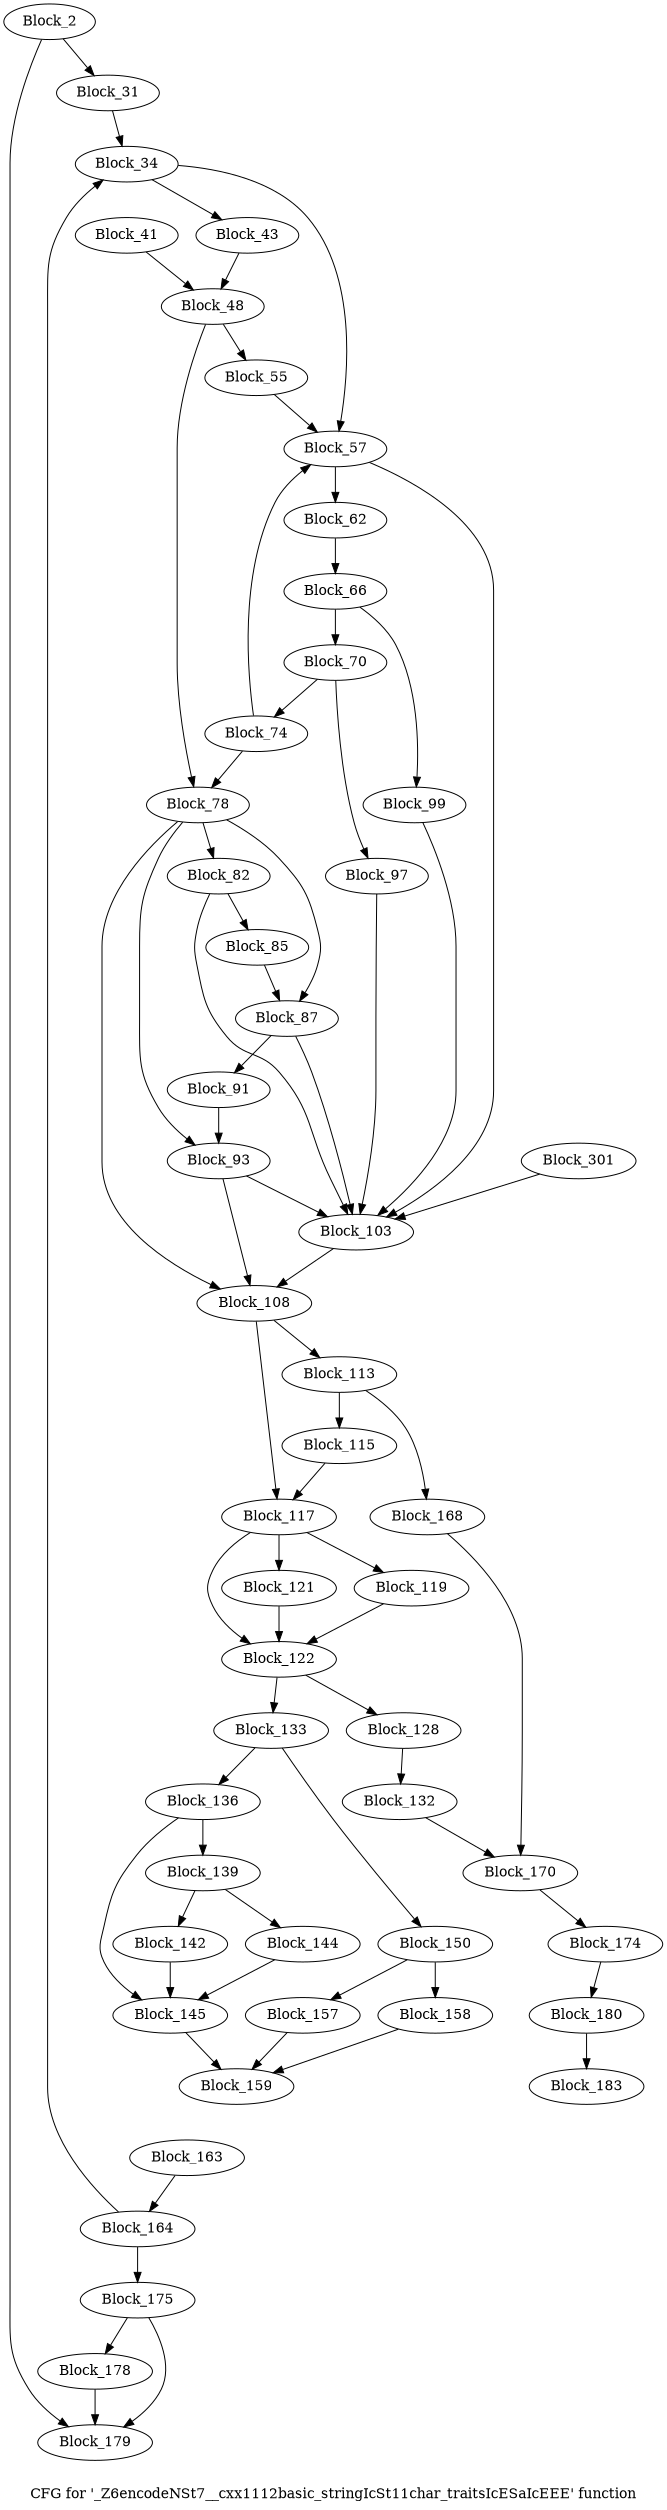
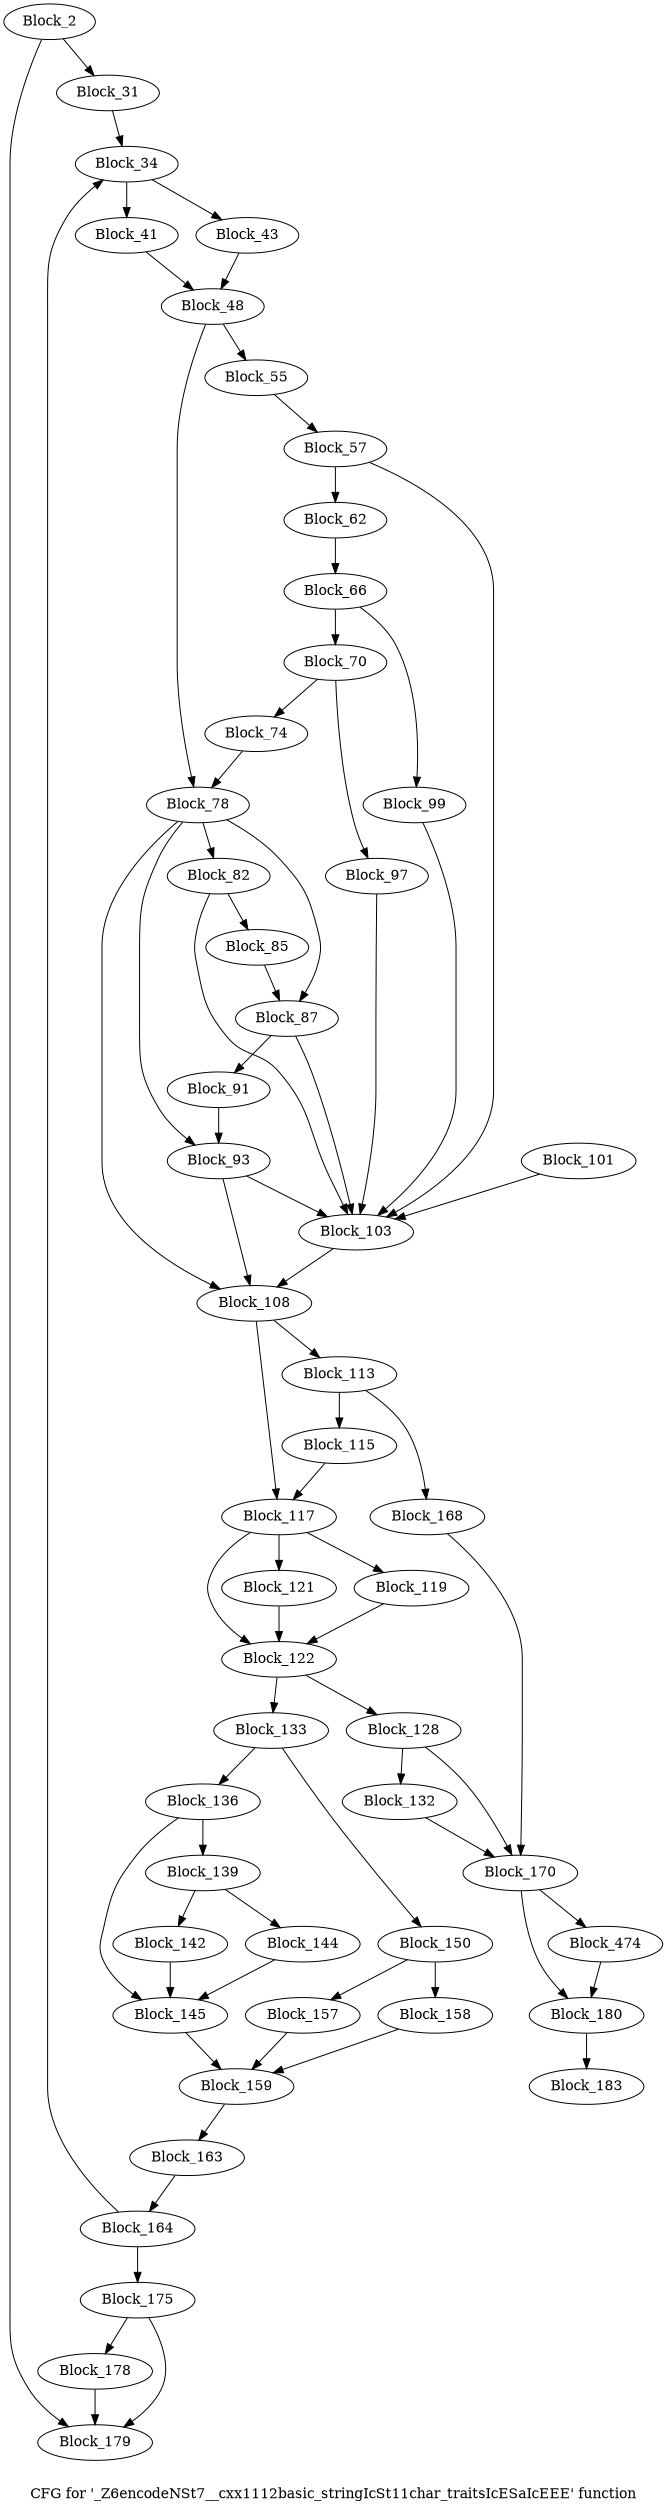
(326, 247) -> (127, 195)
(251, 586) -> none
(579, 1161) -> (579, 1161)
none -> (472, 1792)
(605, 1944) -> (605, 1944)
none -> (532, 1945)
none -> (215, 2118)
